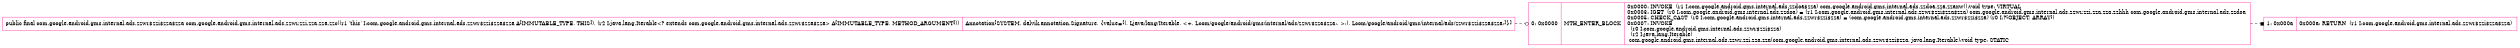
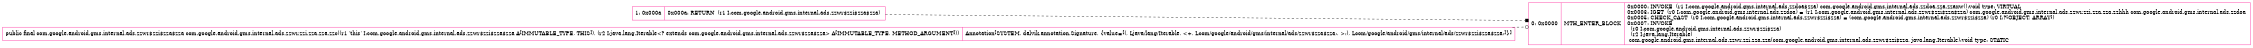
(2255, 24) -> (1205, 18)
